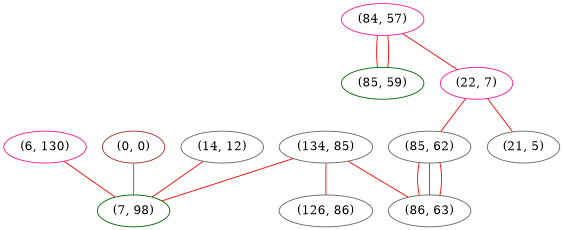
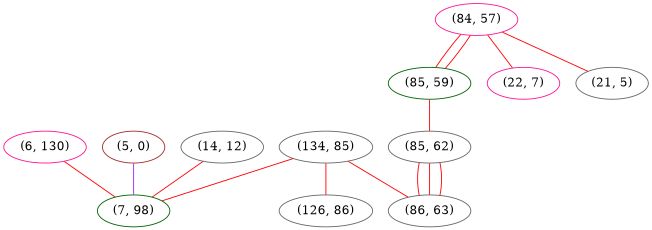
(453, 115) -> (430, 115)
(500, 115) -> (545, 52)
(134, 147) -> (134, 147)
